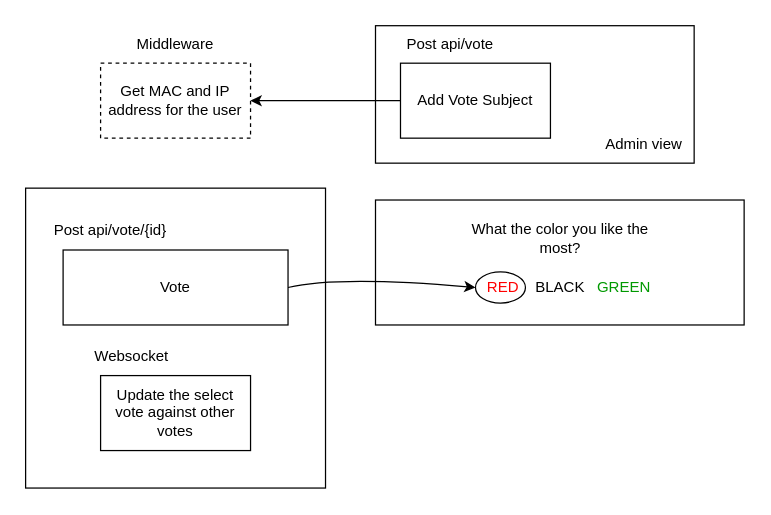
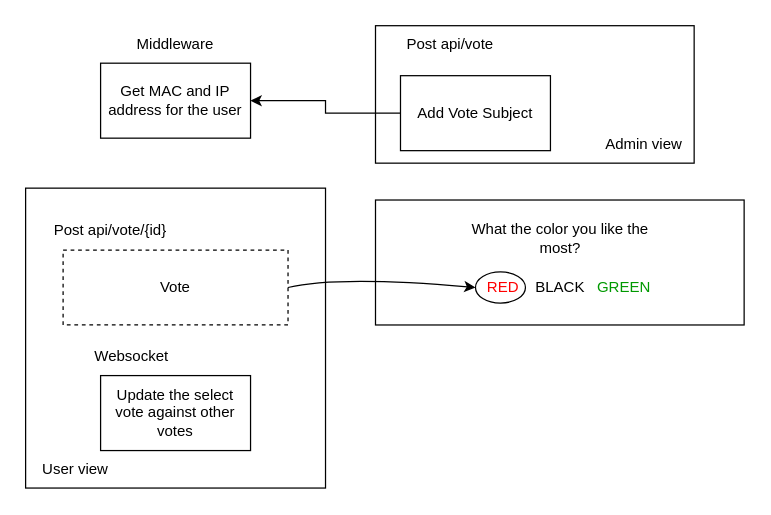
(176, 101) -> (176, 101)
(476, 101) -> (476, 113)
(176, 288) -> (176, 288)
none -> (76, 469)
